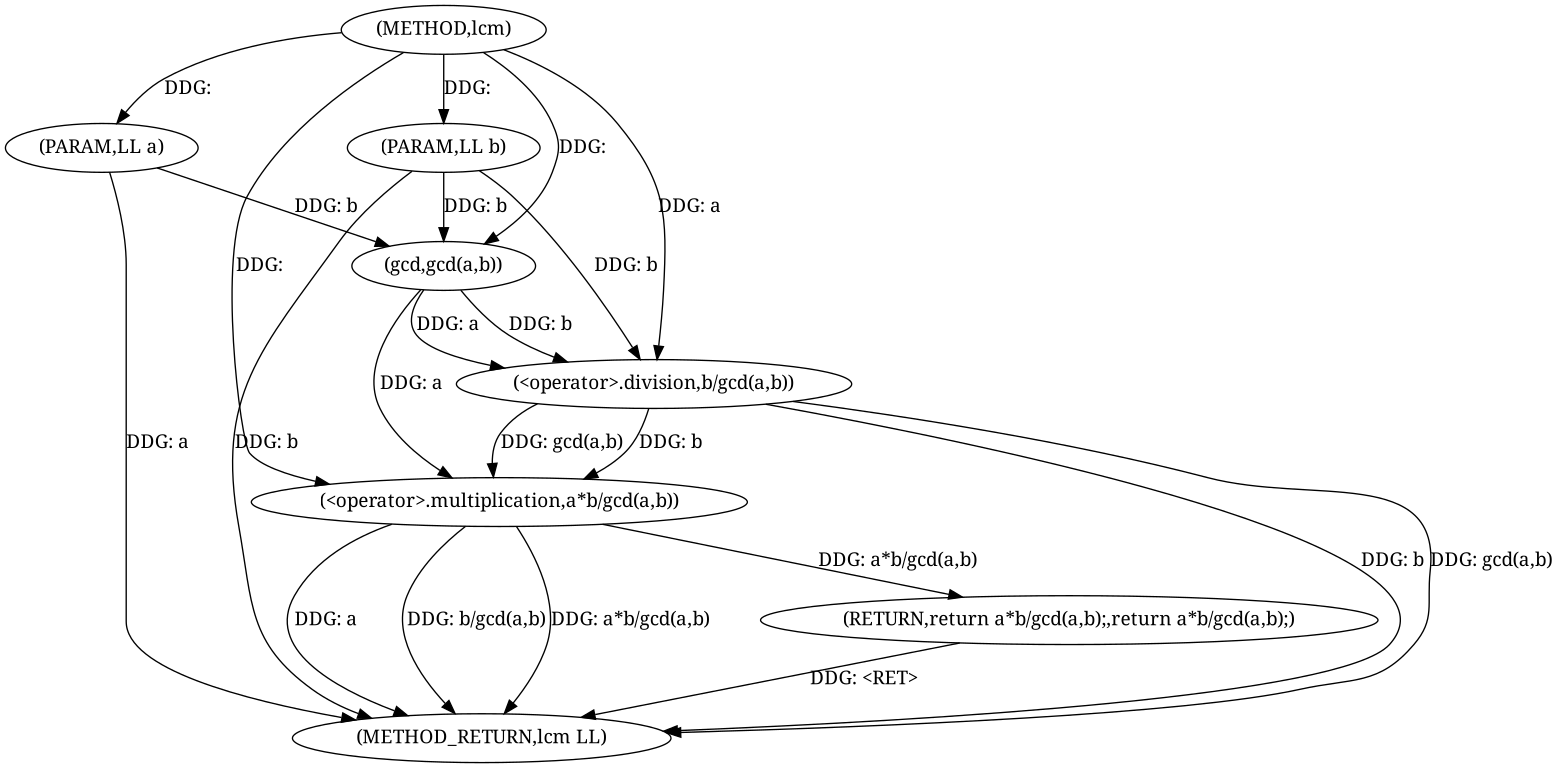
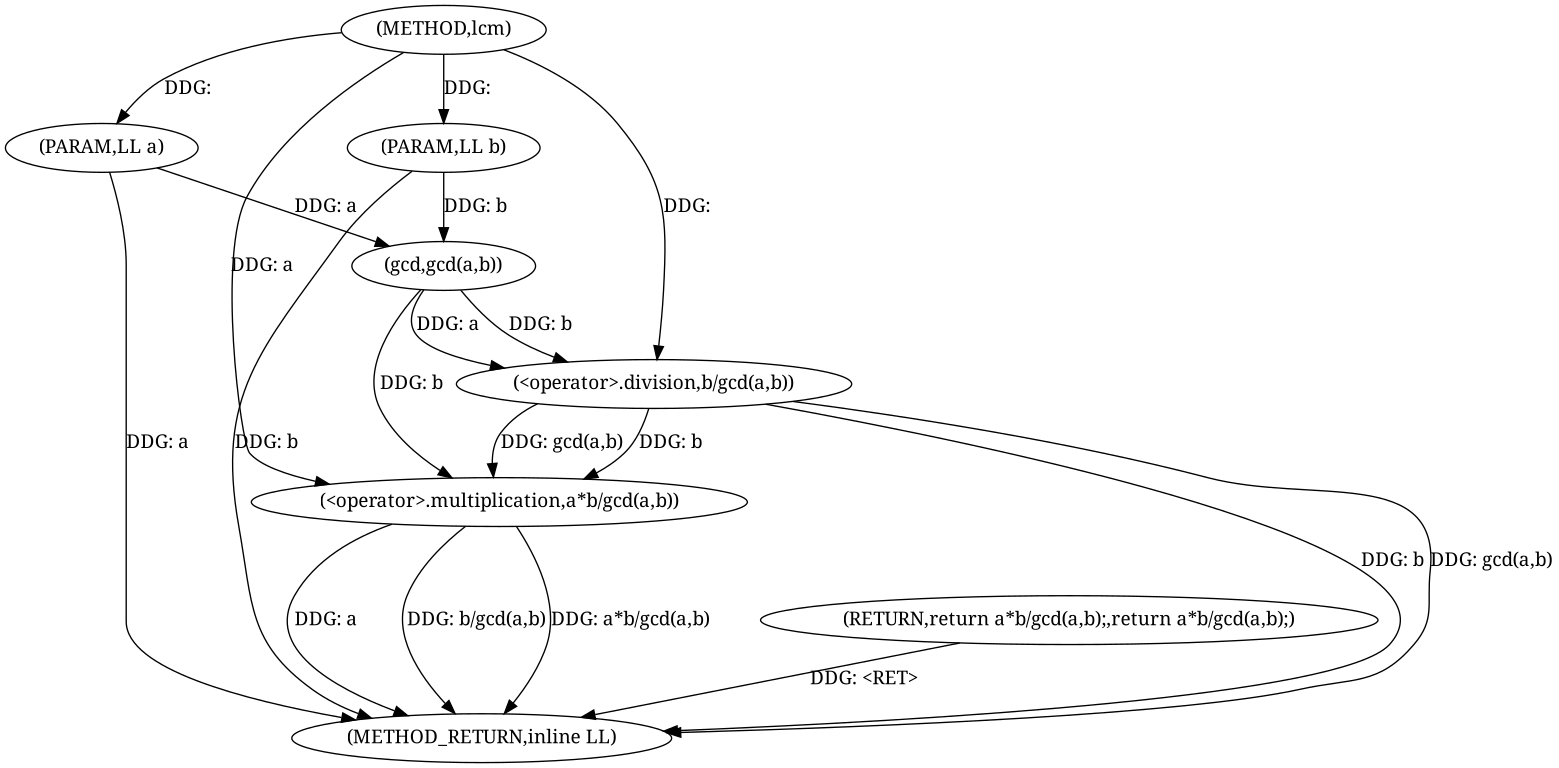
(558, 141) -> none
(326, 207) -> (326, 207)
(690, 207) -> (690, 207)
(564, 252) -> none
(263, 266) -> (263, 266)
(412, 384) -> (412, 384)
(776, 559) -> none
(482, 738) -> (482, 738)
